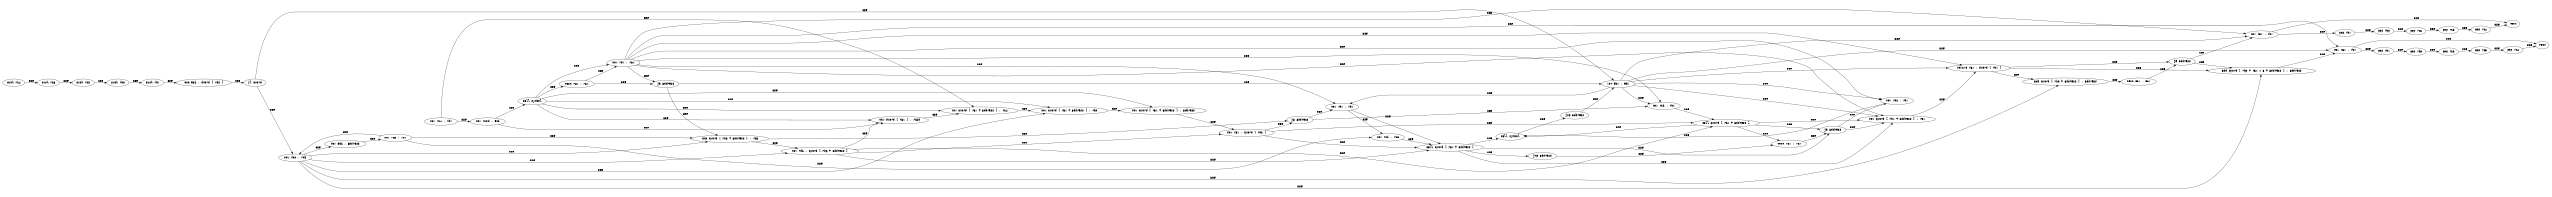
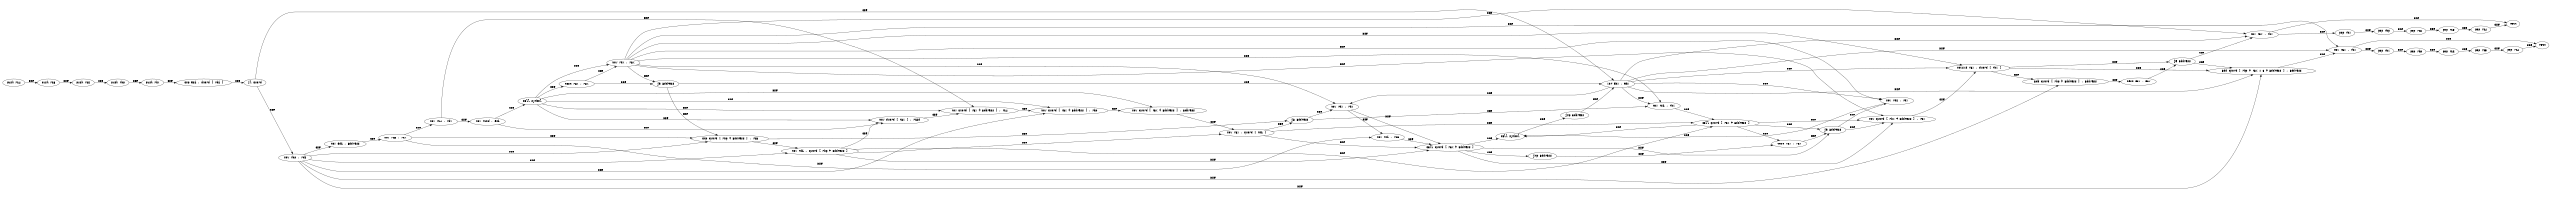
(1755, 99) -> (1940, 91)
(339, 135) -> (417, 130)
